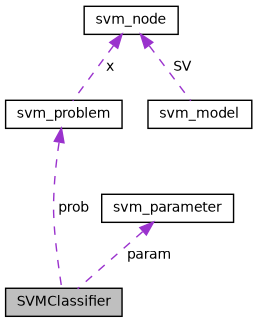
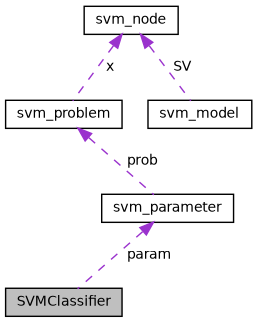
(54, 216) -> (121, 166)
